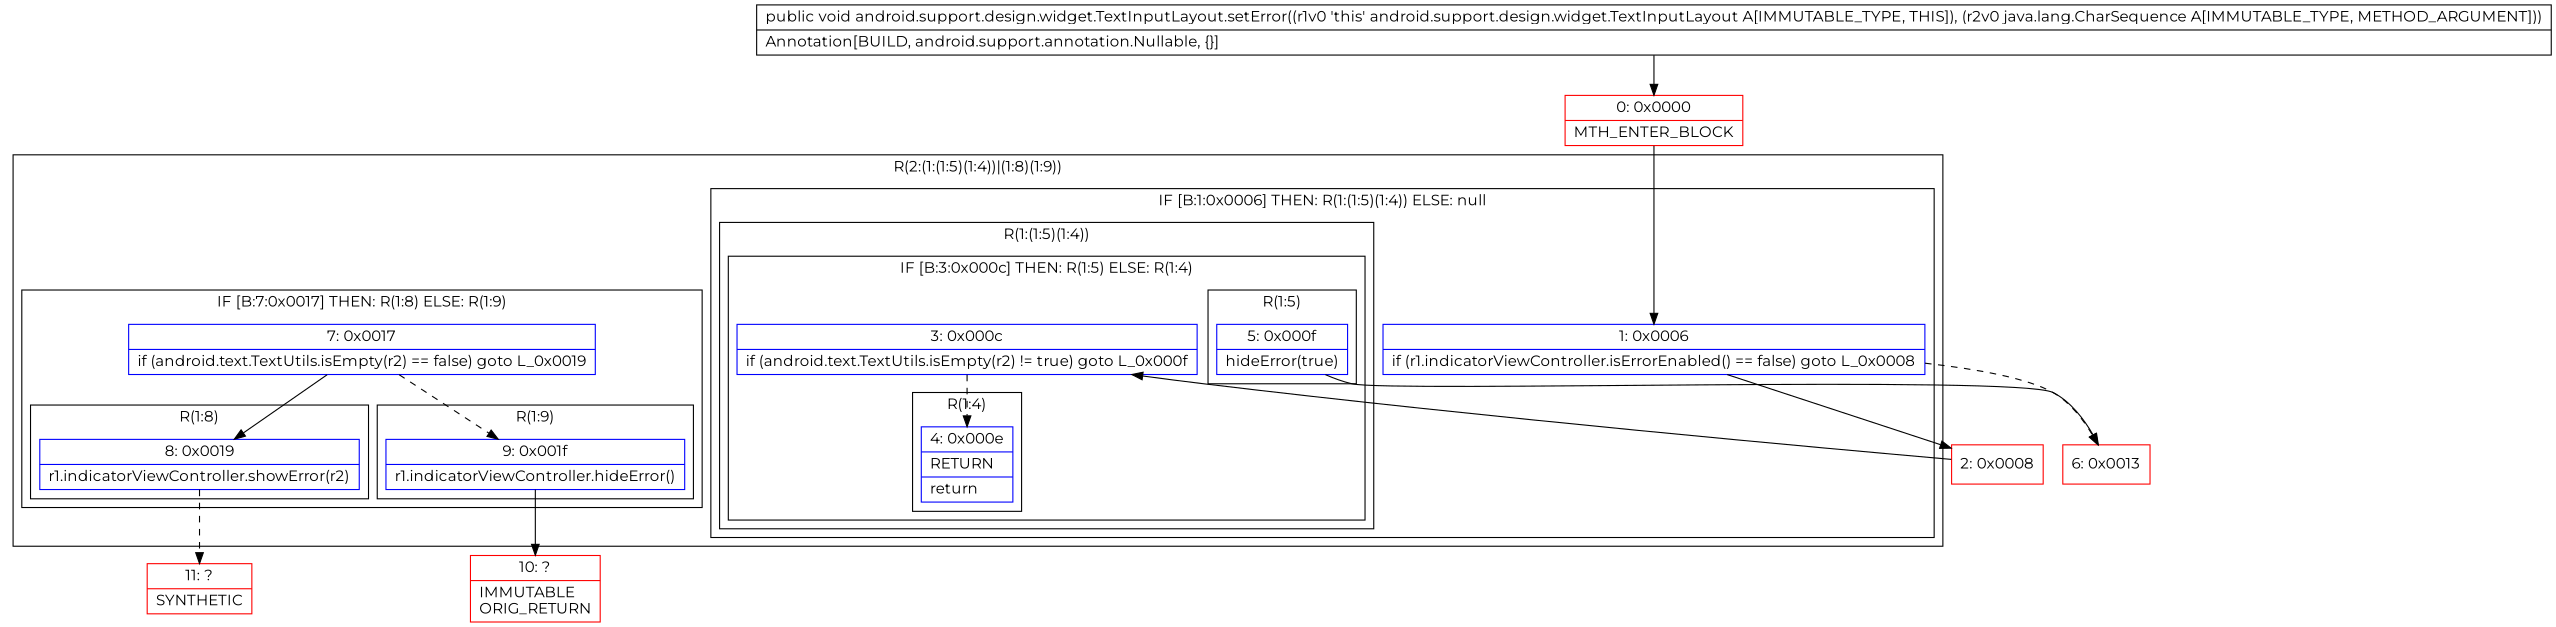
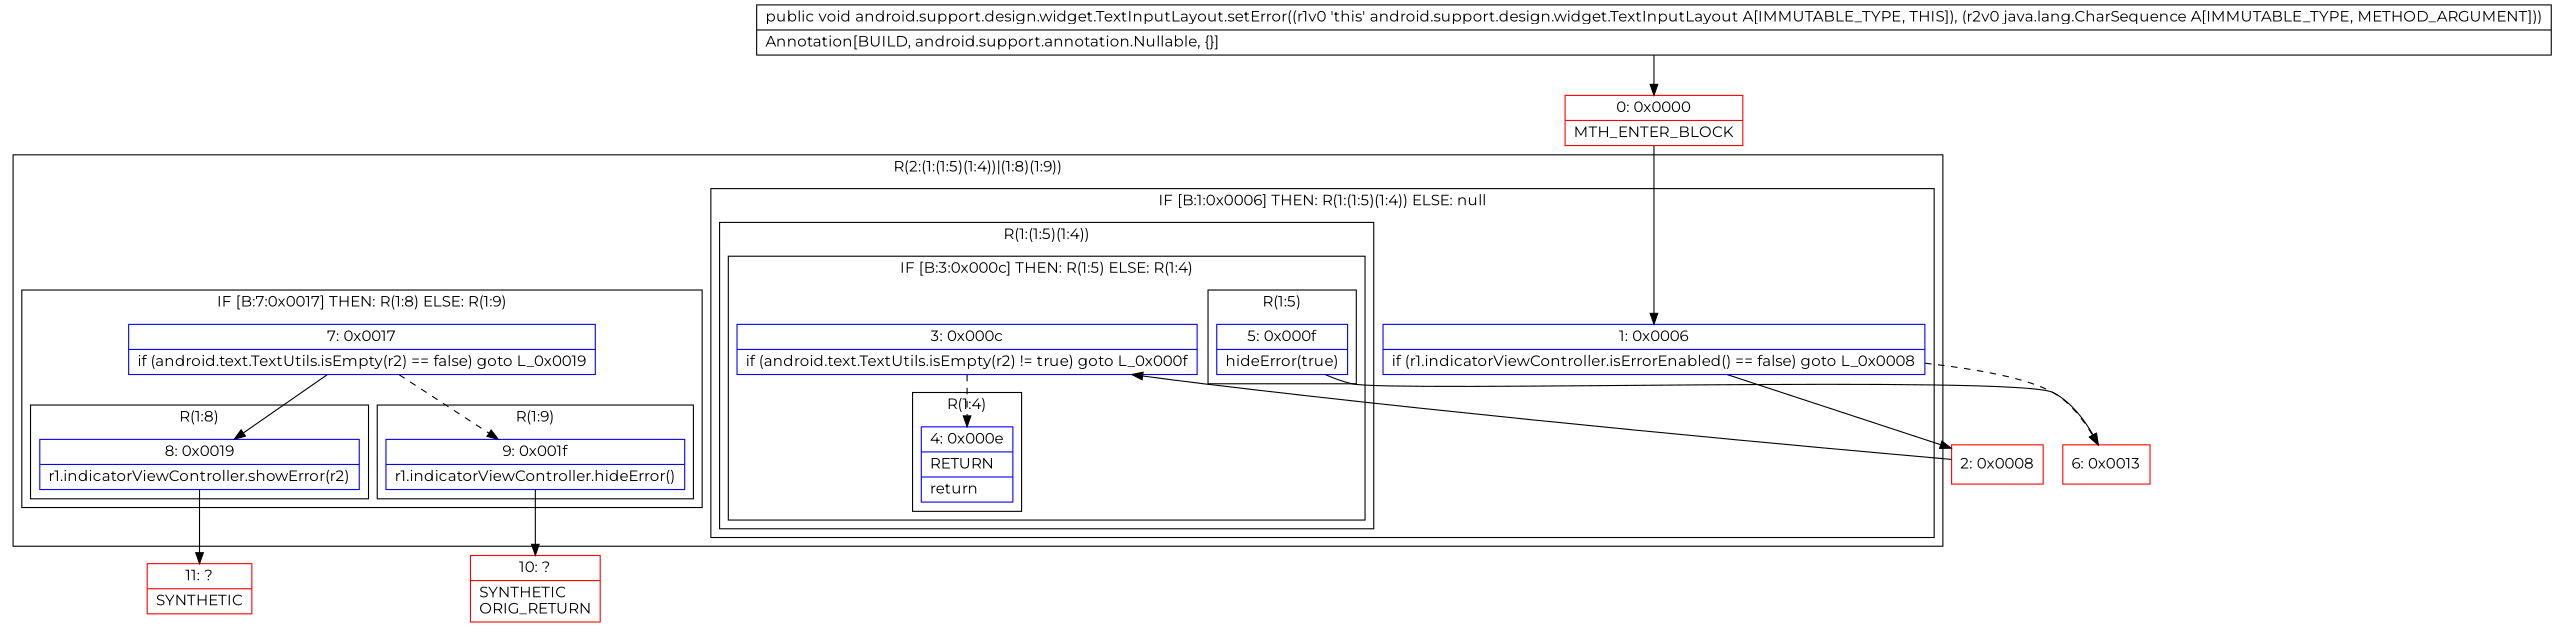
(200, 521) -> (200, 521)
(527, 593) -> (523, 593)
